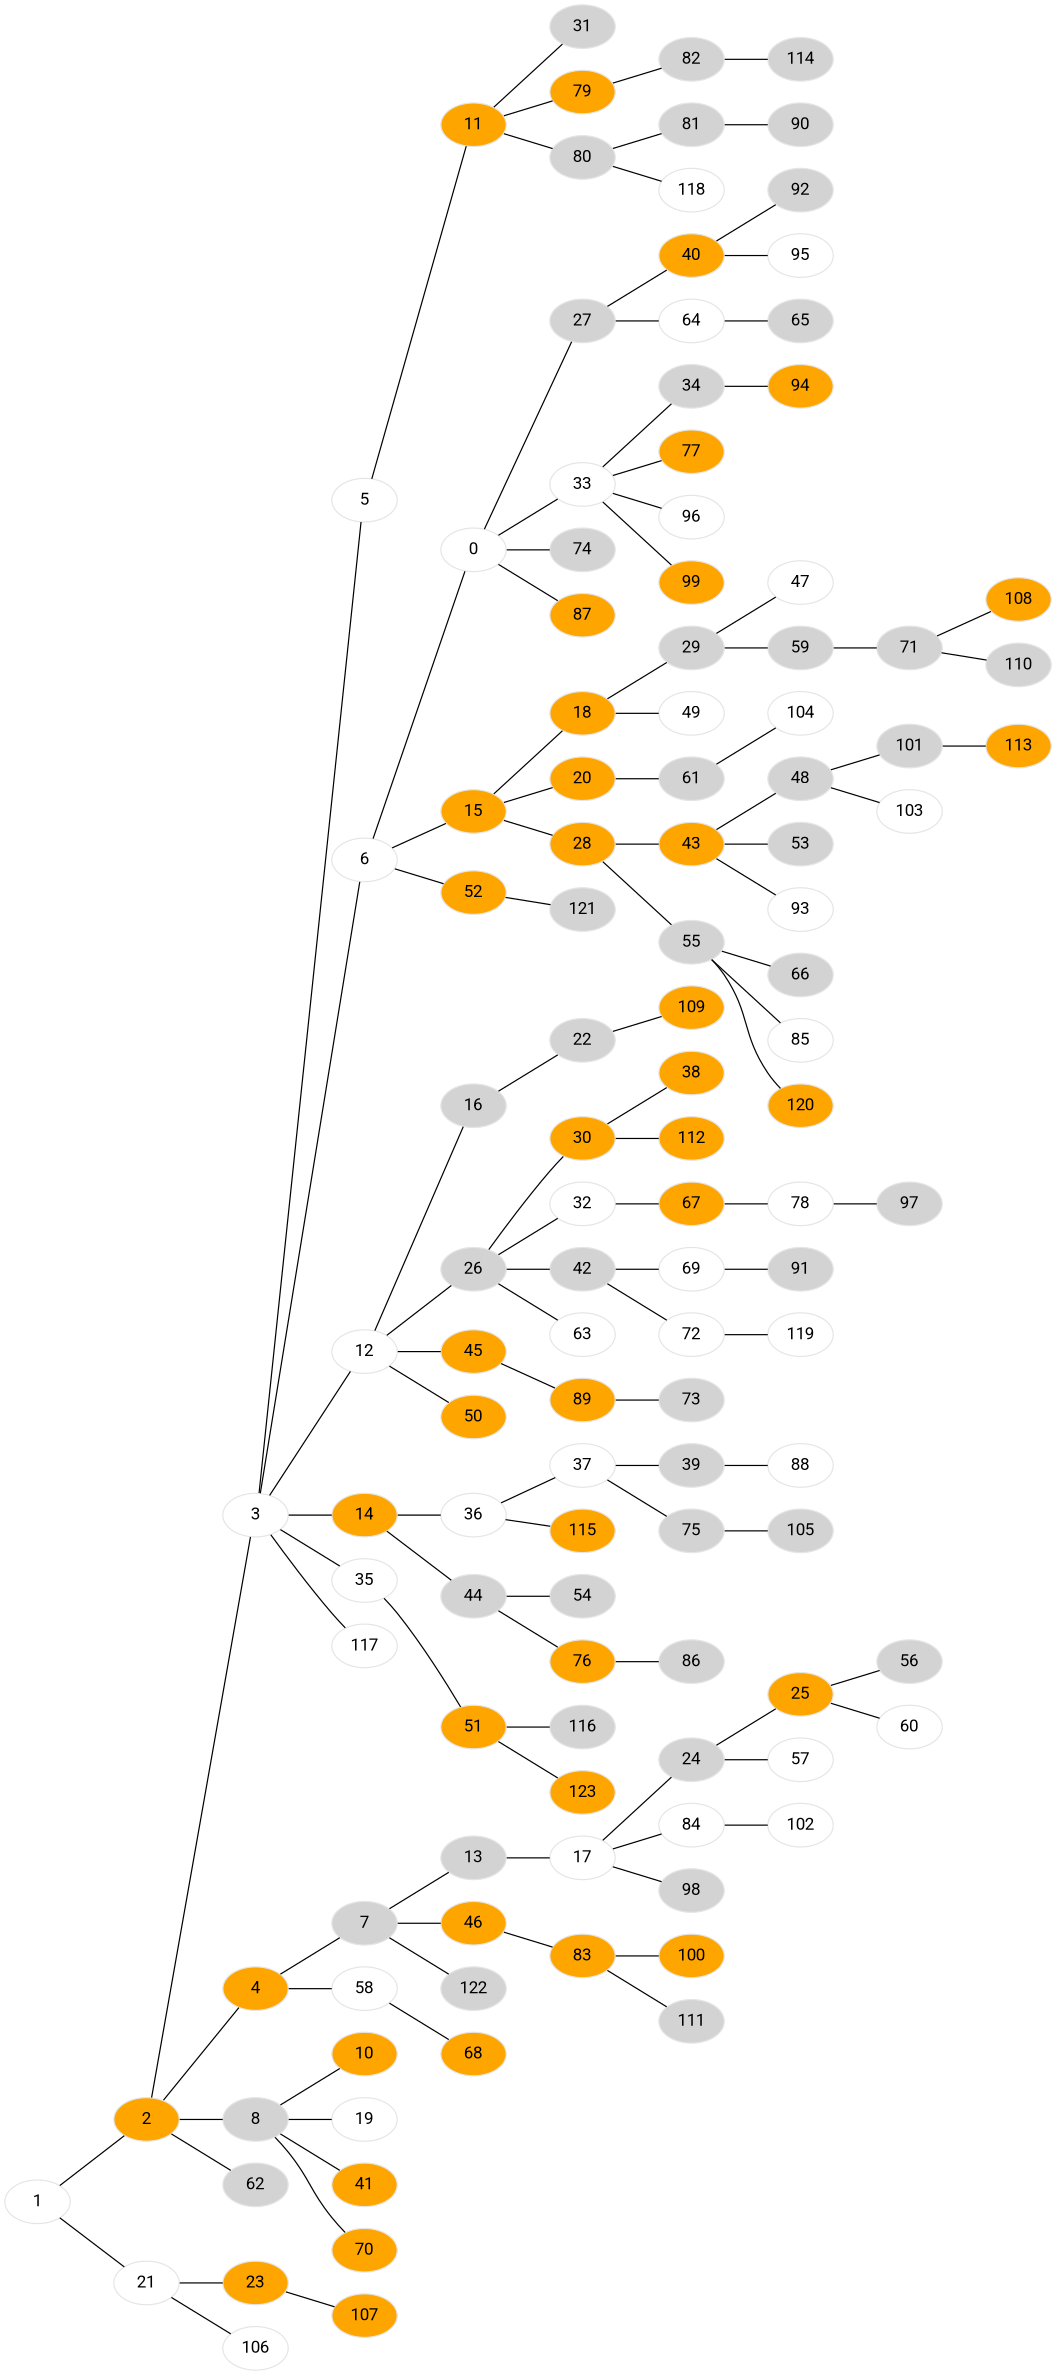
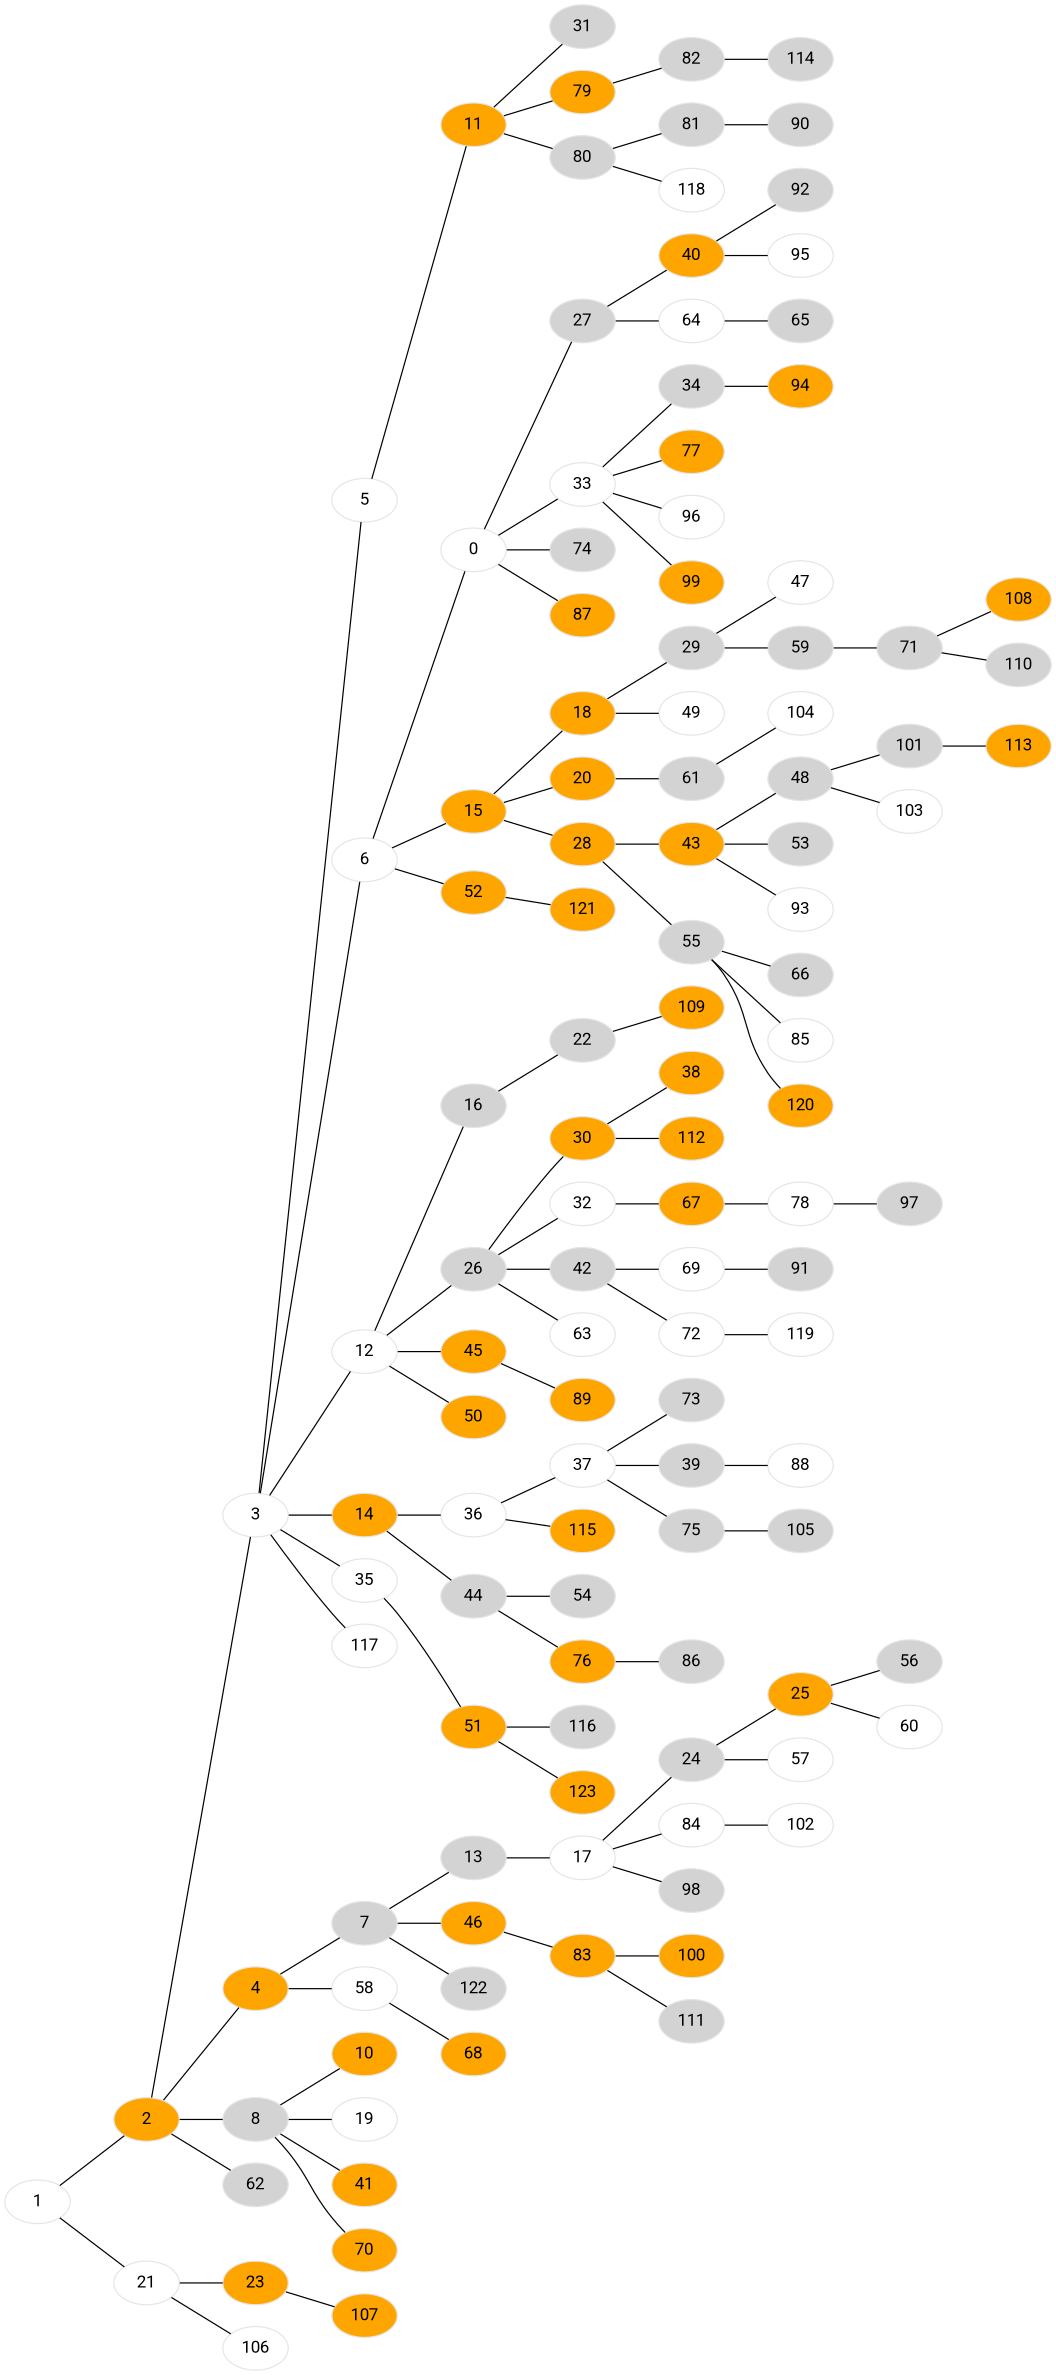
(583, 910) -> (583, 910)
(637, 1400) -> (637, 1433)
